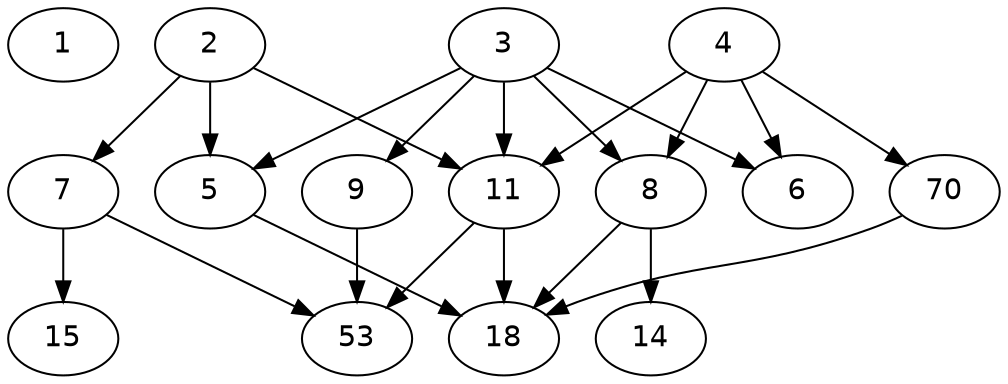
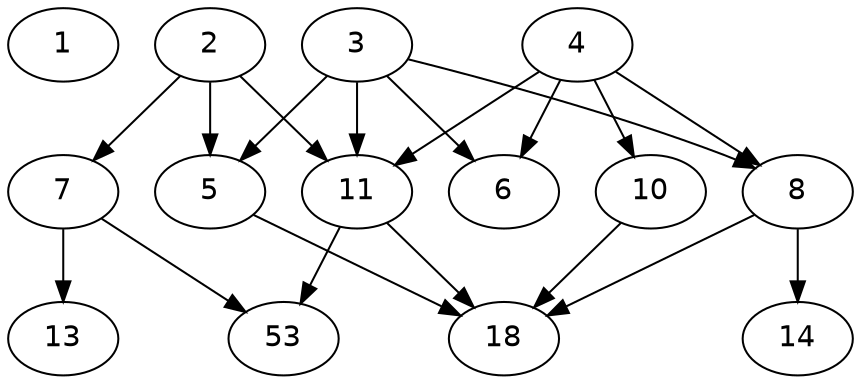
(357, 192) -> none
(945, 192) -> (651, 192)
(63, 339) -> (63, 339)
